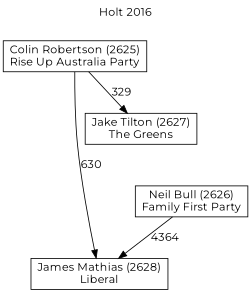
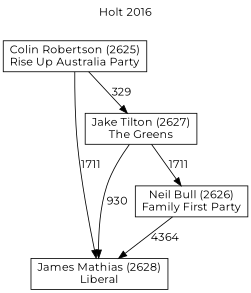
none -> (164, 162)
(91, 165) -> (91, 165)
none -> (104, 194)
